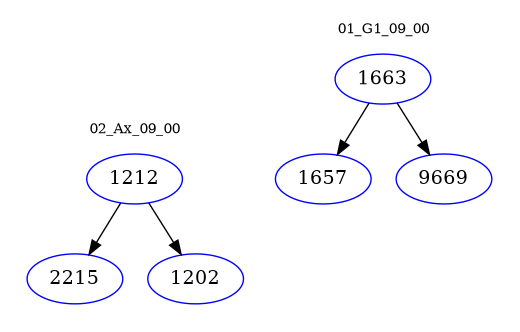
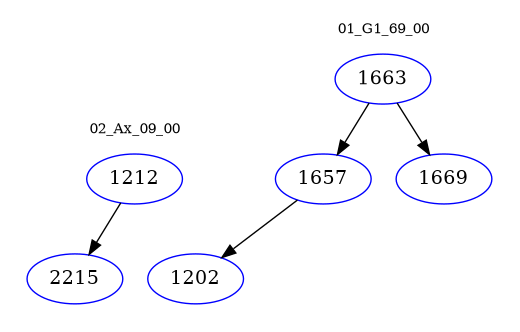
(384, 30) -> (384, 30)
(444, 179) -> (444, 179)
(161, 223) -> (265, 224)
